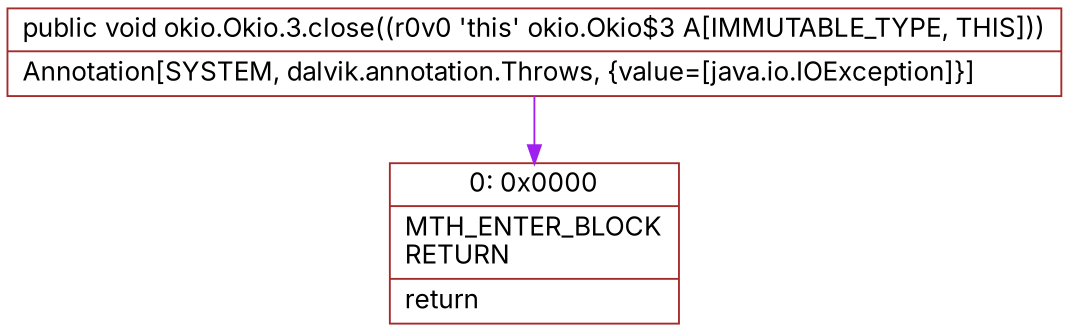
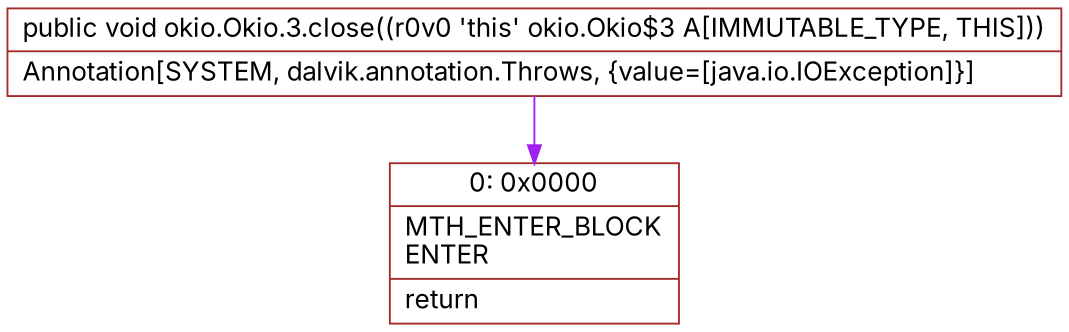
(458, 256) -> (448, 256)
